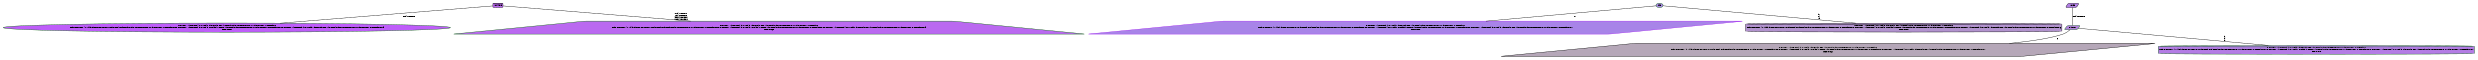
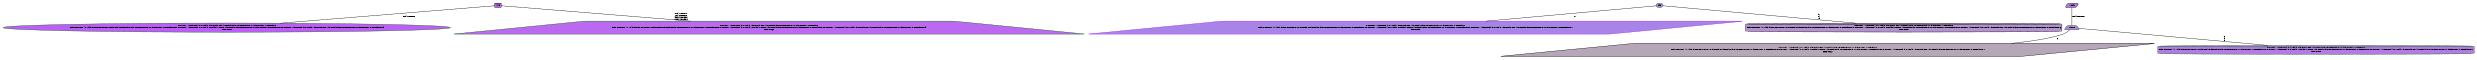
(498, 5) -> (498, 5)
(2072, 28) -> (2072, 28)
